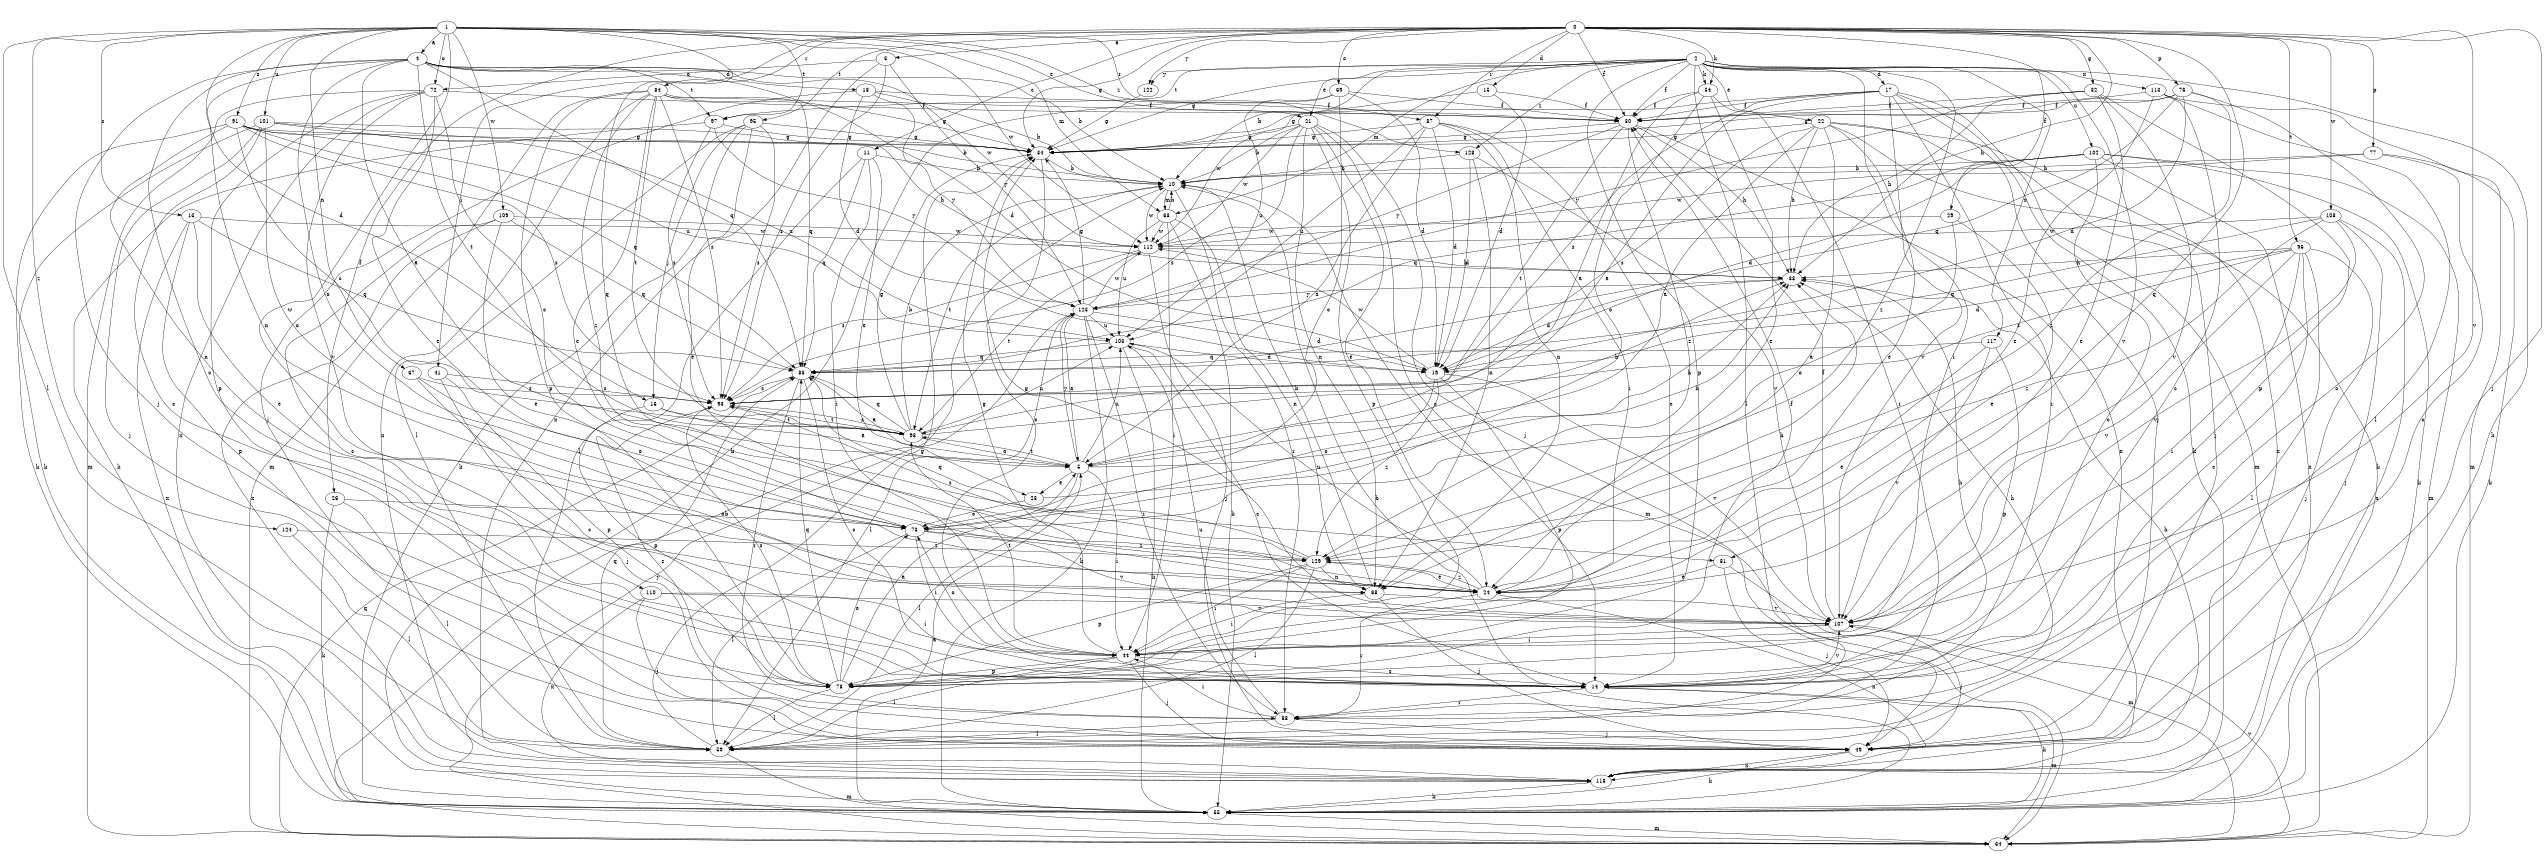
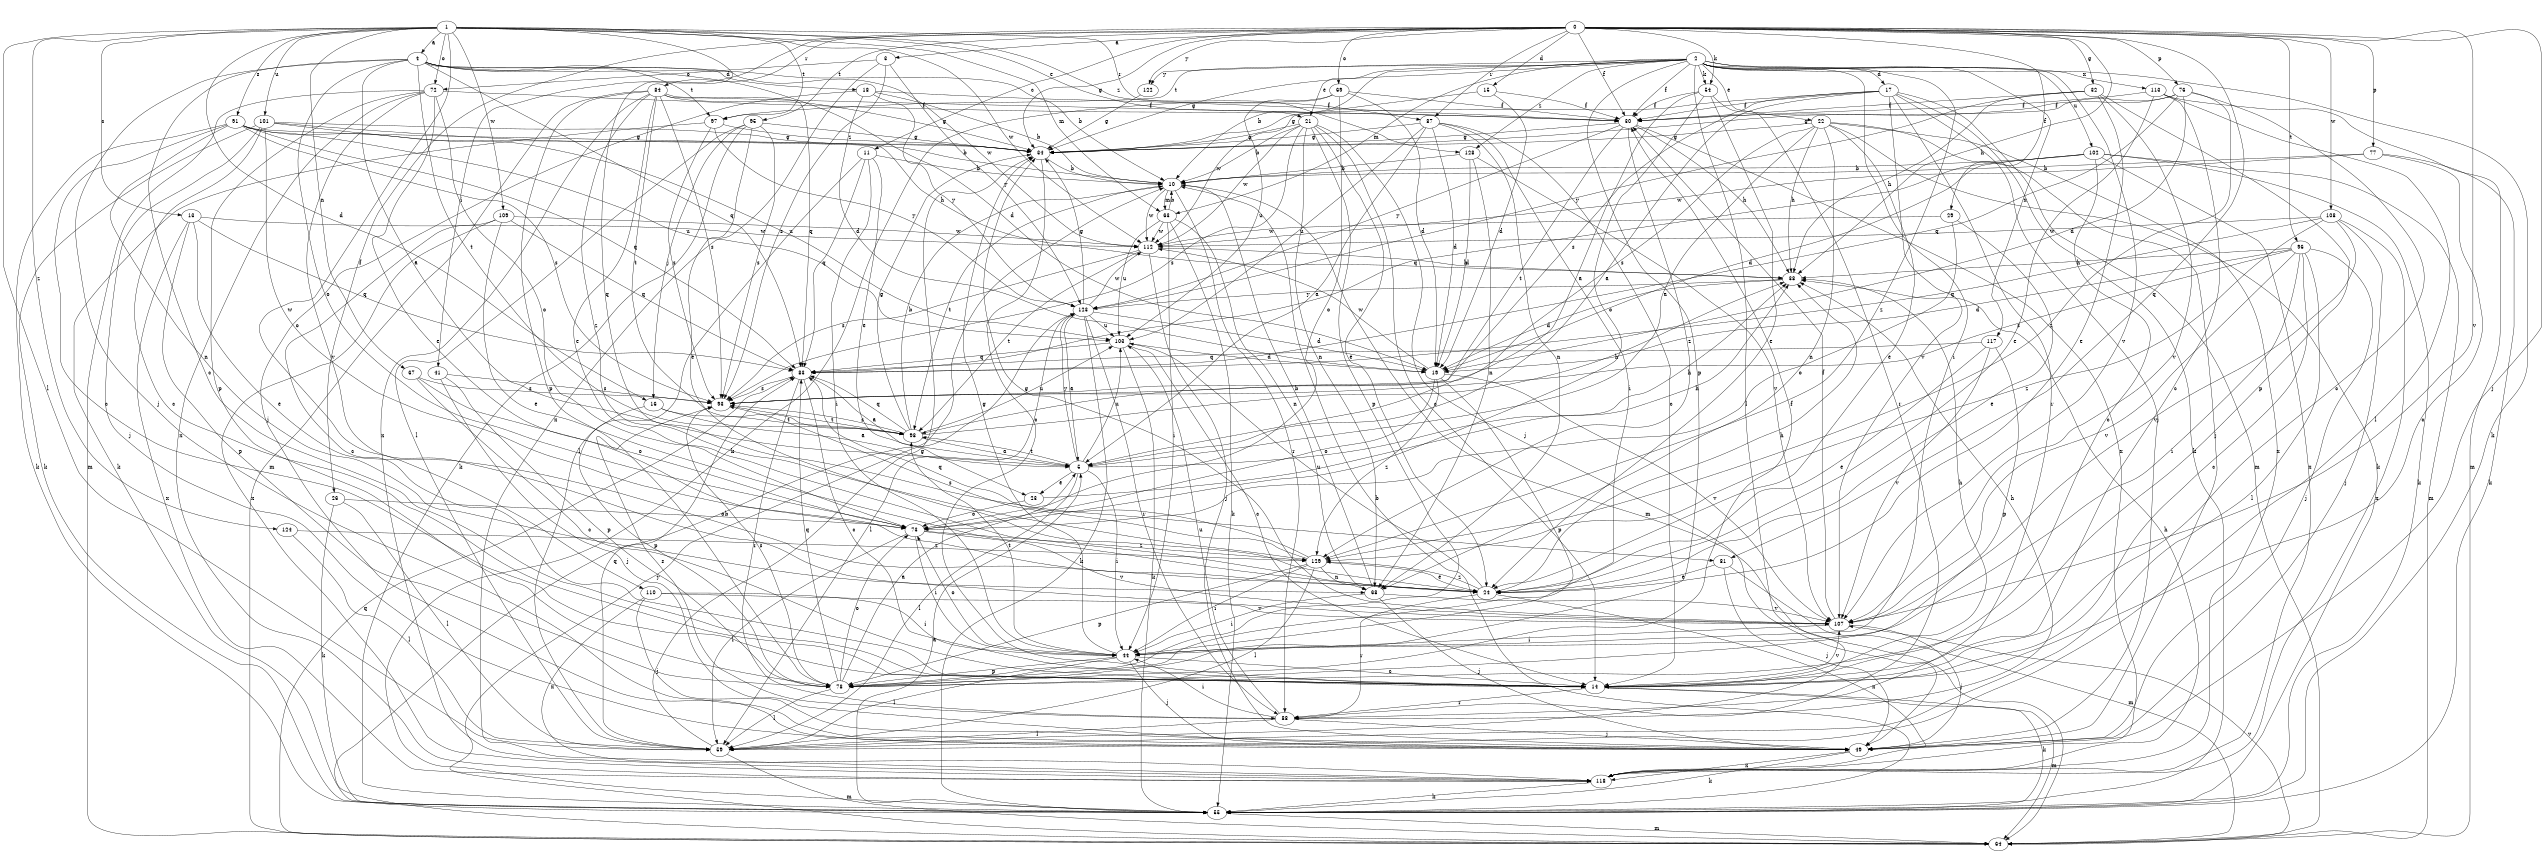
(850, 137) -> (850, 137)
(1811, 357) -> (1811, 357)
(501, 395) -> (615, 623)
(543, 467) -> none
